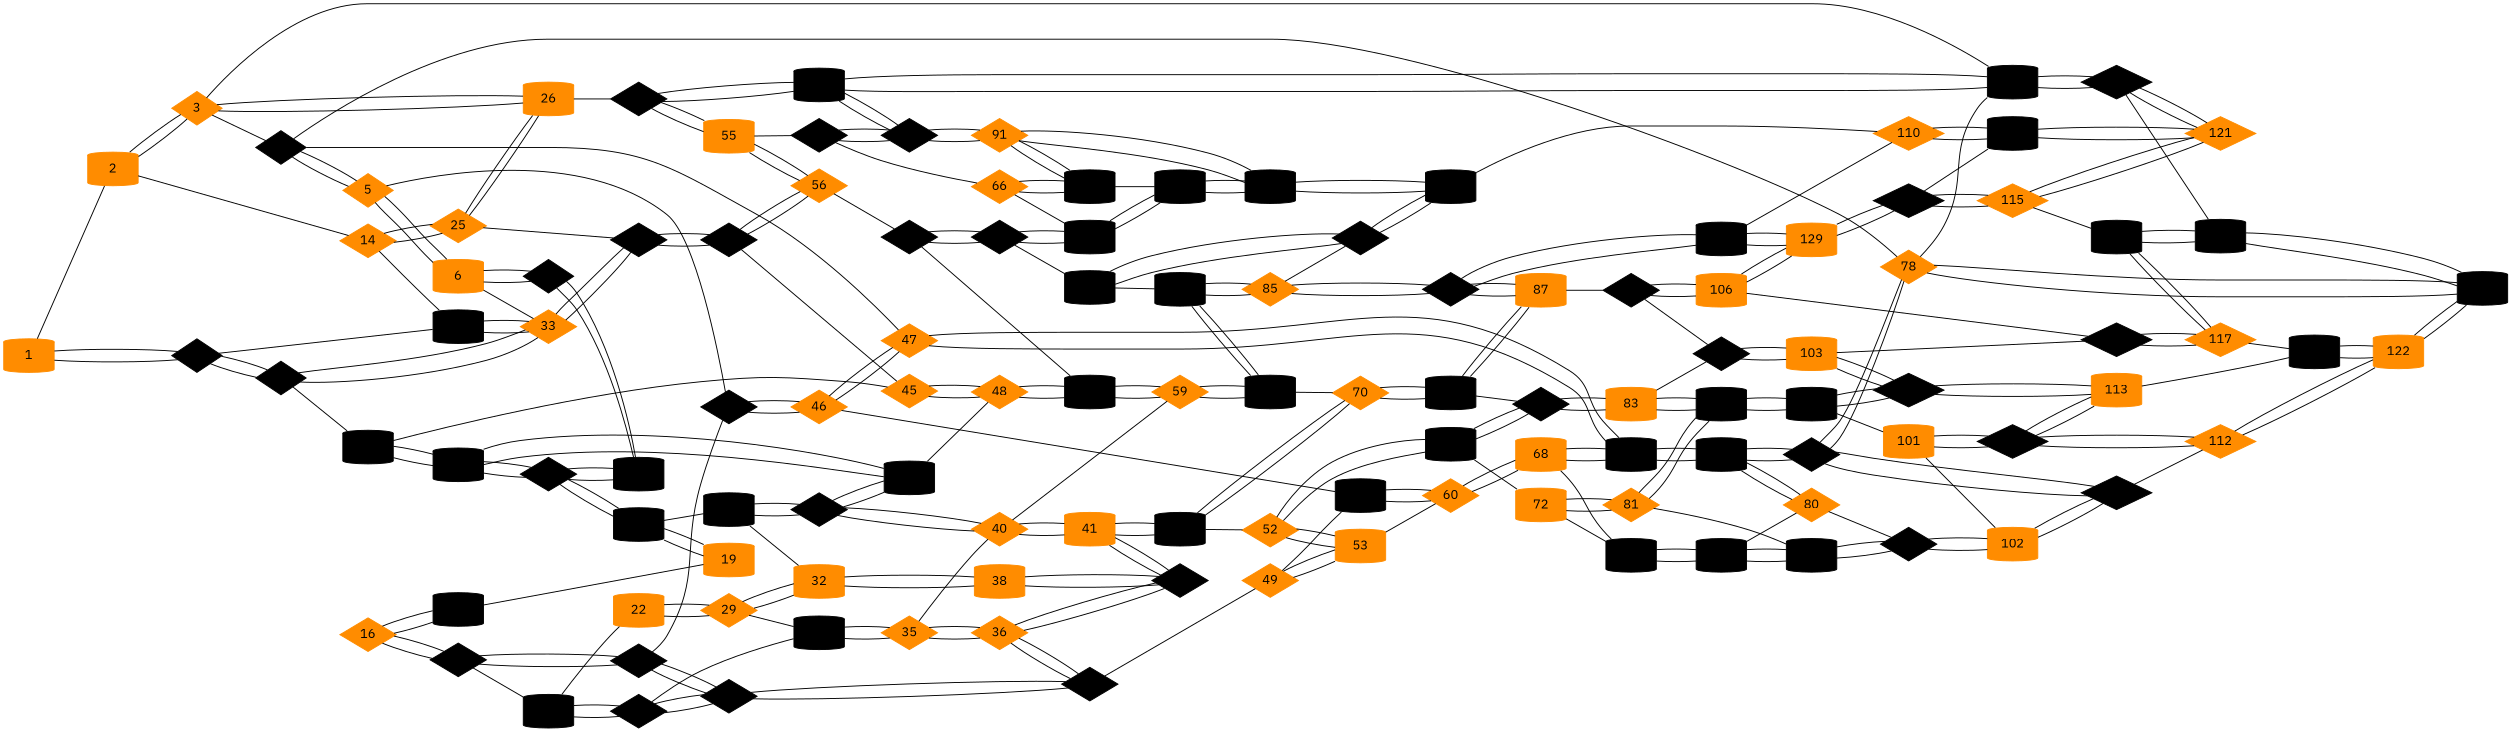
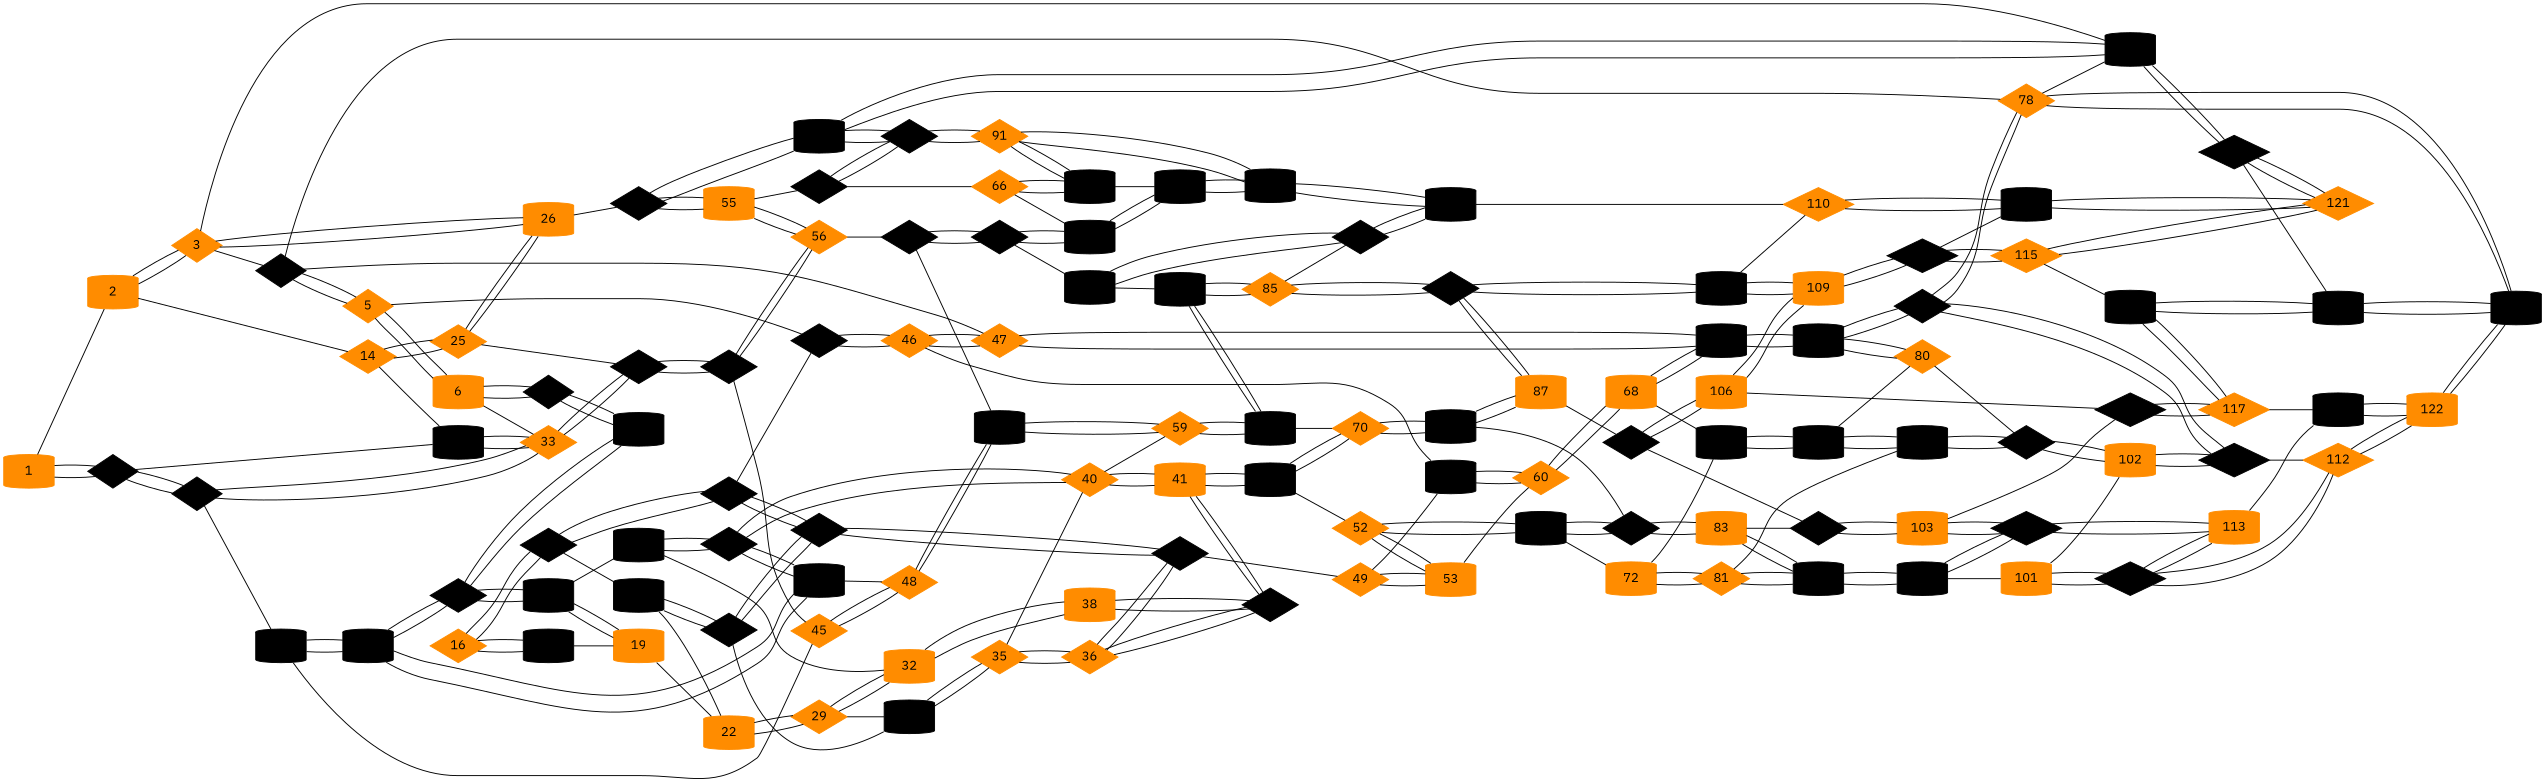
(1812, 240) -> (1818, 288)
none -> (684, 689)
